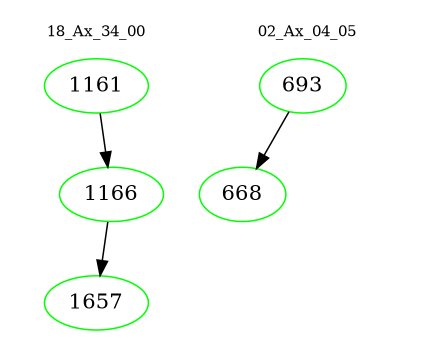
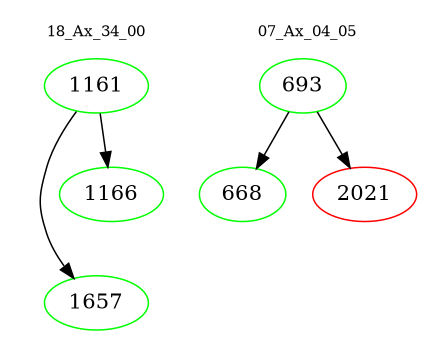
(307, 32) -> (307, 32)
none -> (365, 194)
(105, 241) -> (42, 187)
